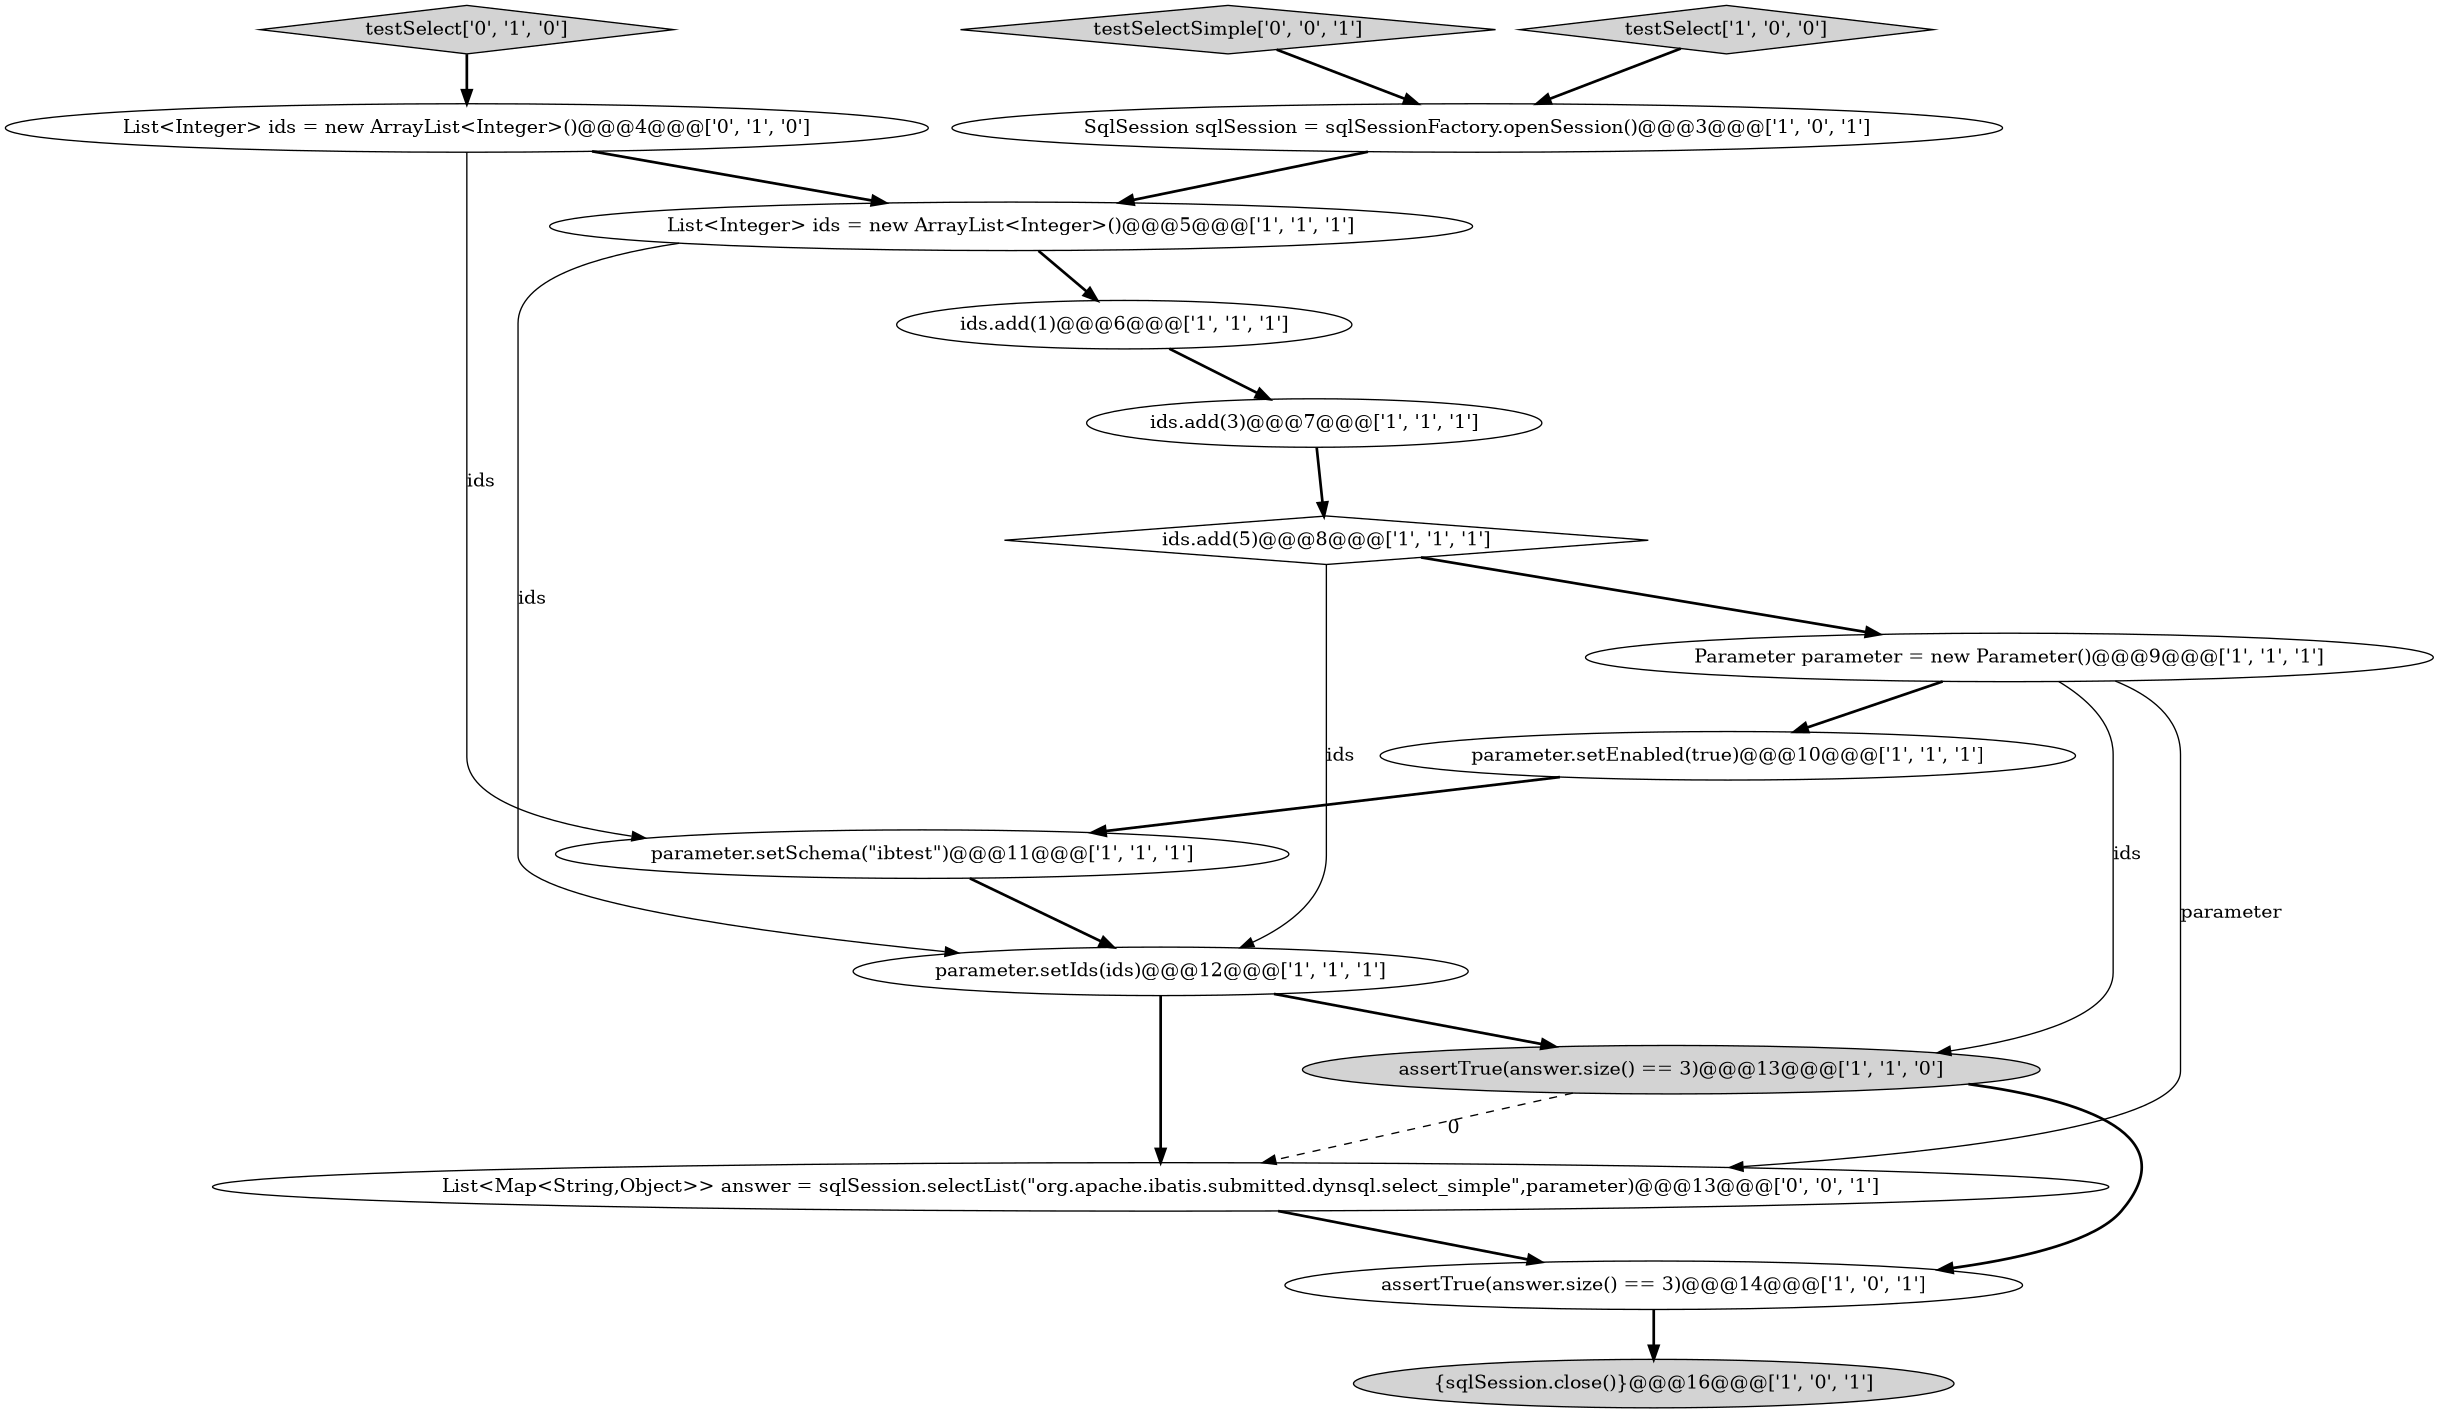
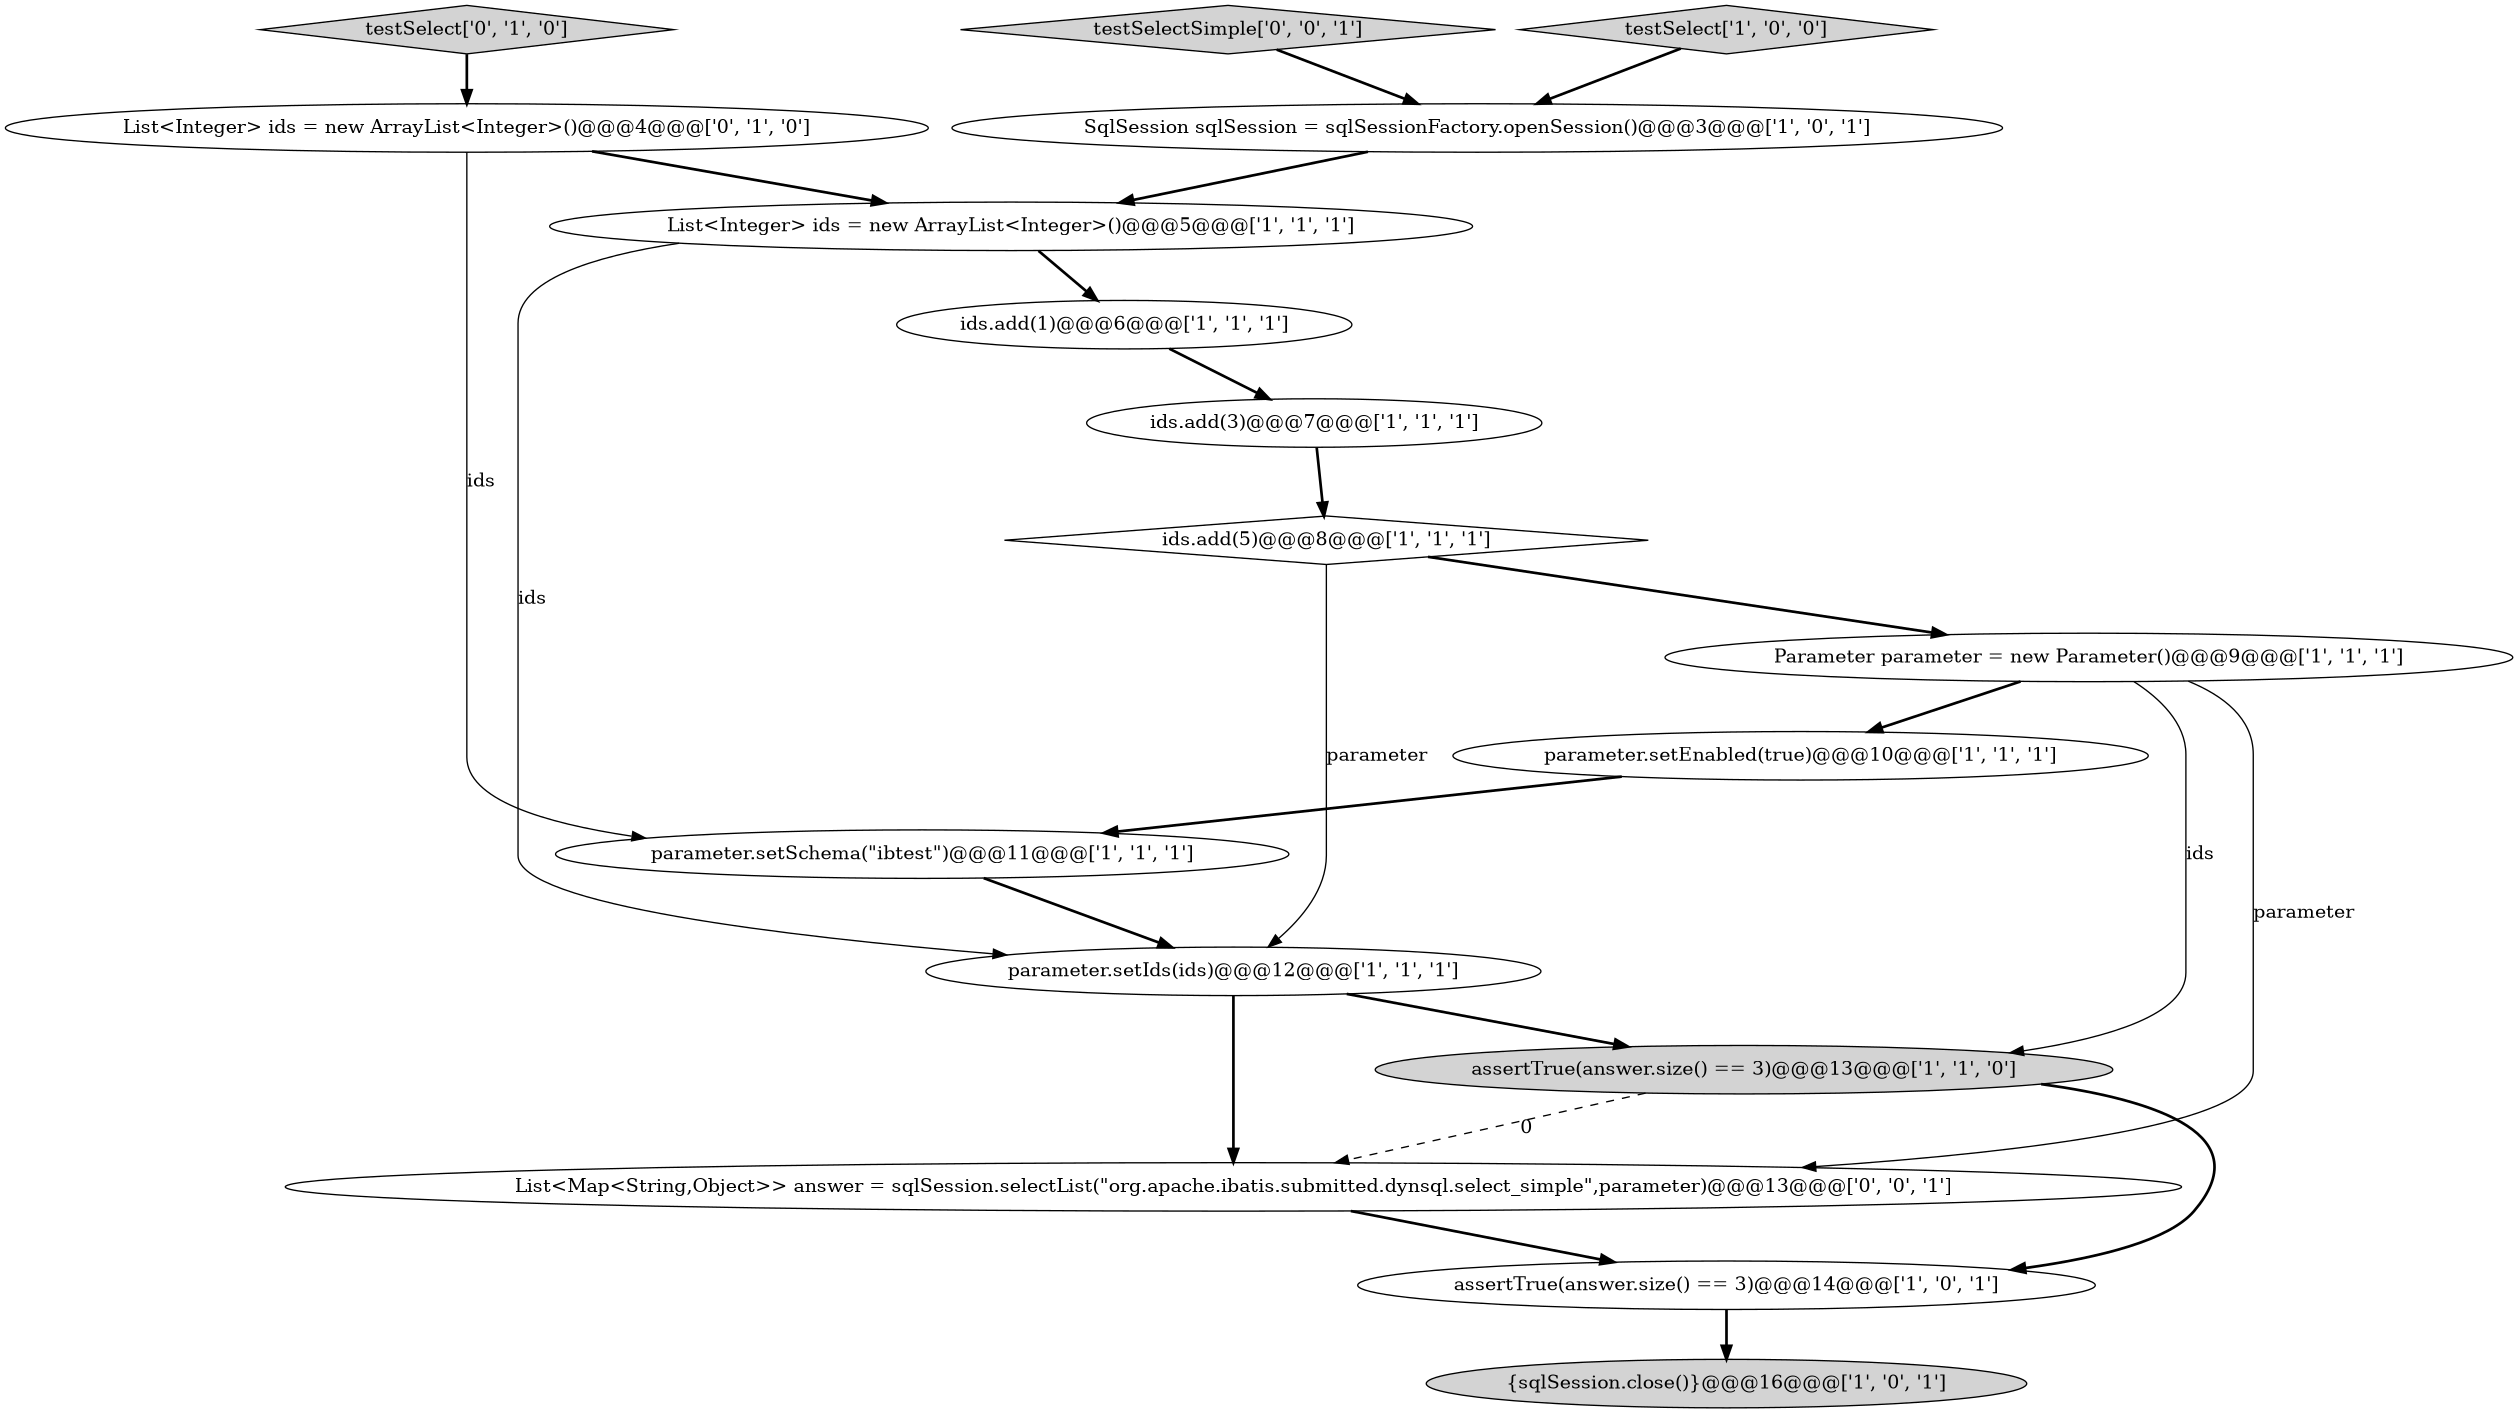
(1341, 756) -> (1378, 756)
